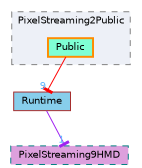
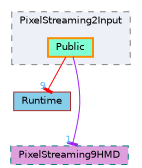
(71, 21) -> (71, 21)
(55, 126) -> (80, 99)
